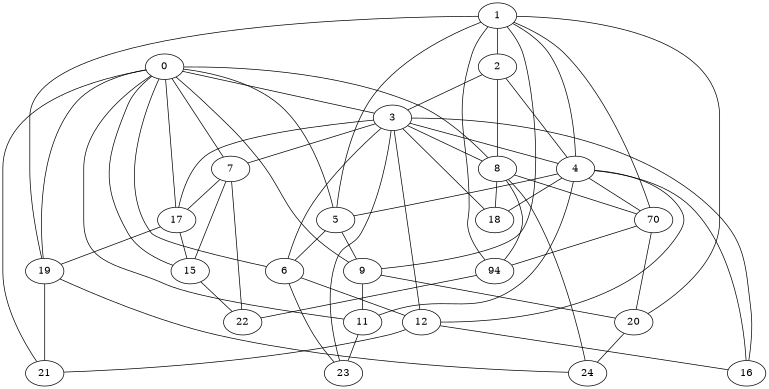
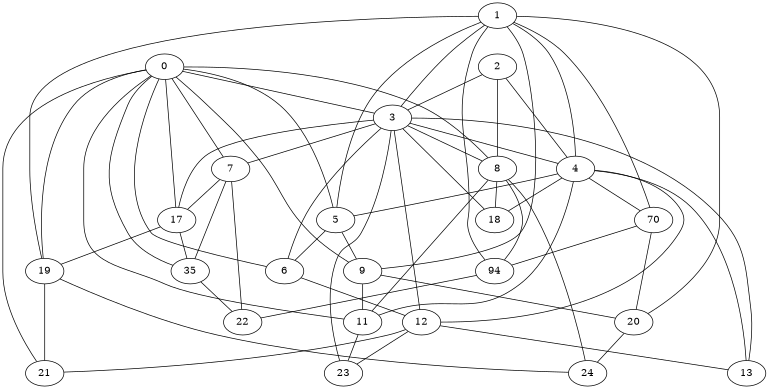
(498, 41) -> (440, 62)
(576, 194) -> (430, 246)
(190, 271) -> (190, 271)
(308, 325) -> (382, 348)
(747, 373) -> (747, 373)
